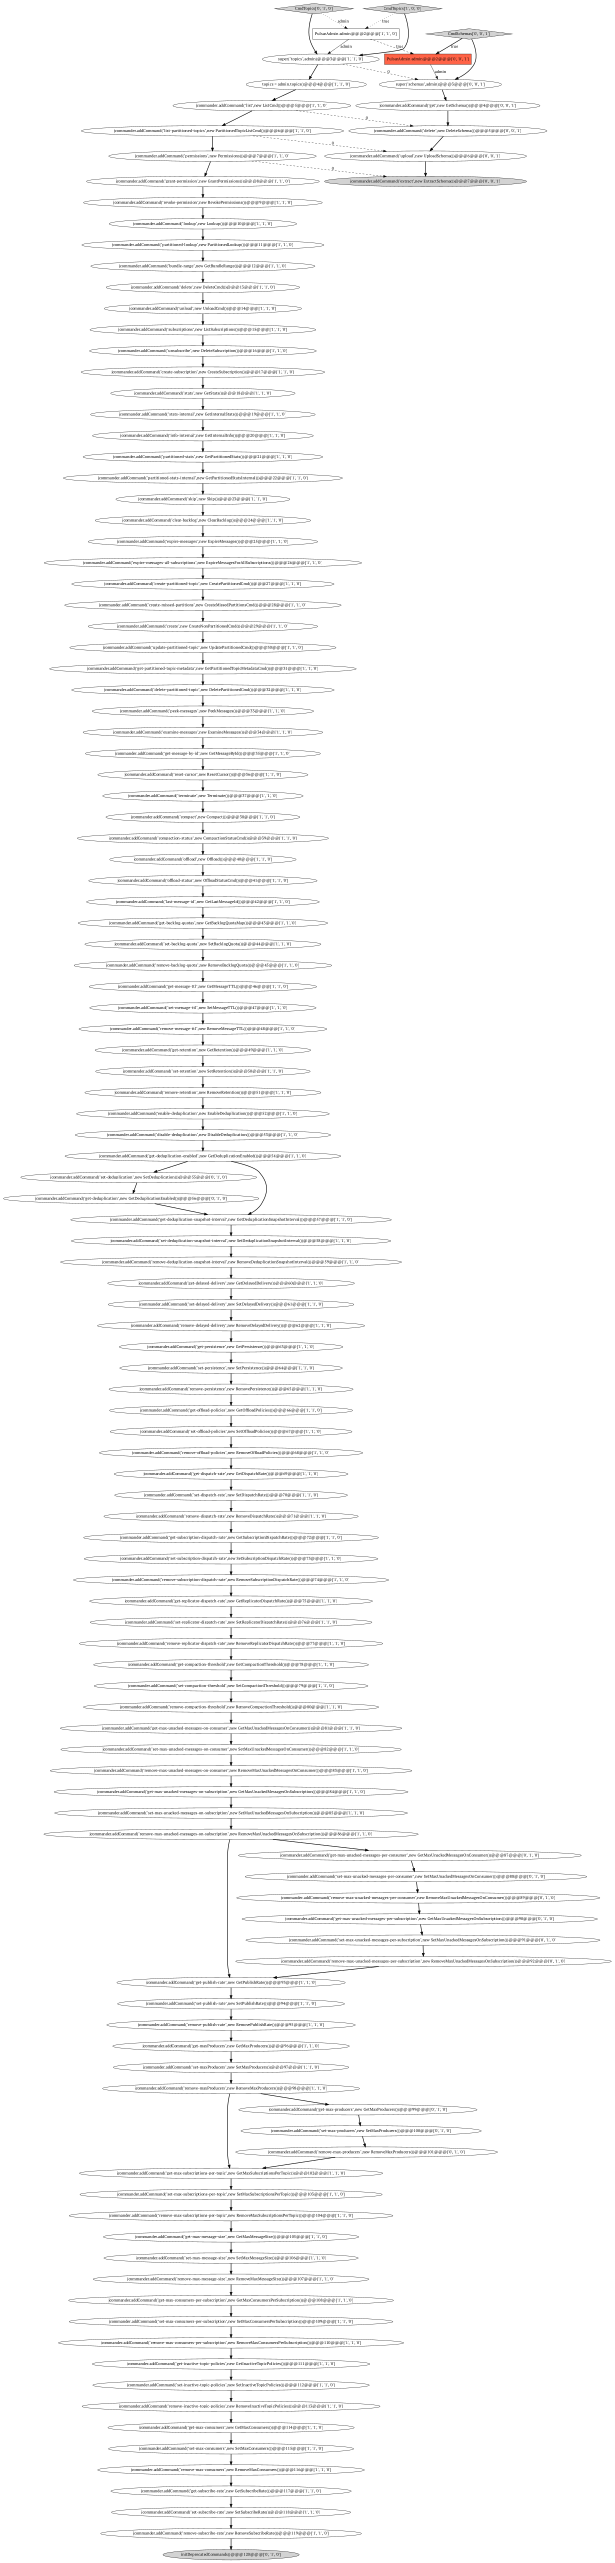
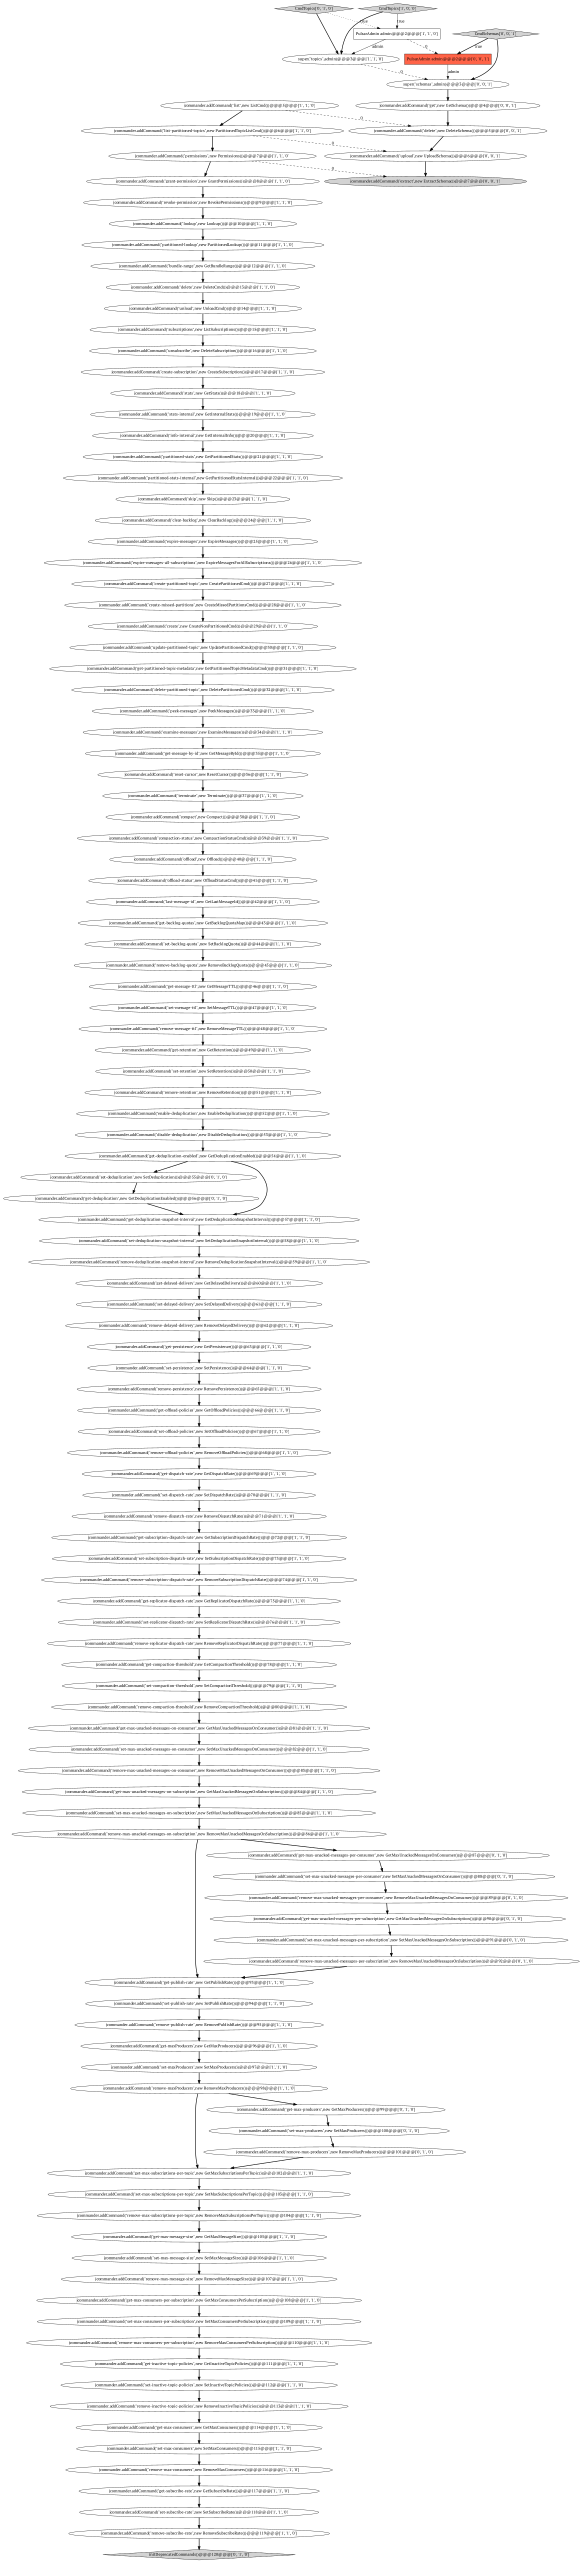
(381, 20) -> (397, 20)
(343, 21) -> (364, 21)
(400, 47) -> (426, 47)
(306, 84) -> none
(231, 2555) -> (199, 2555)
